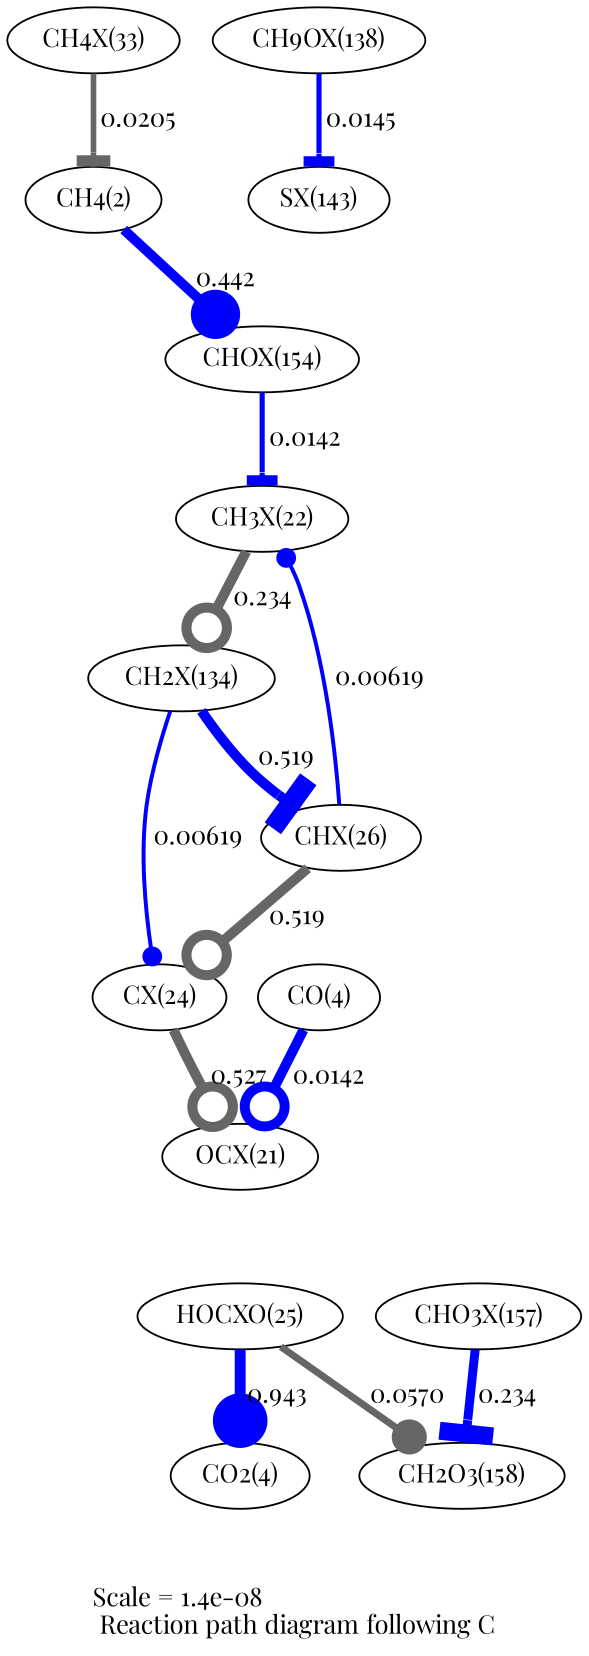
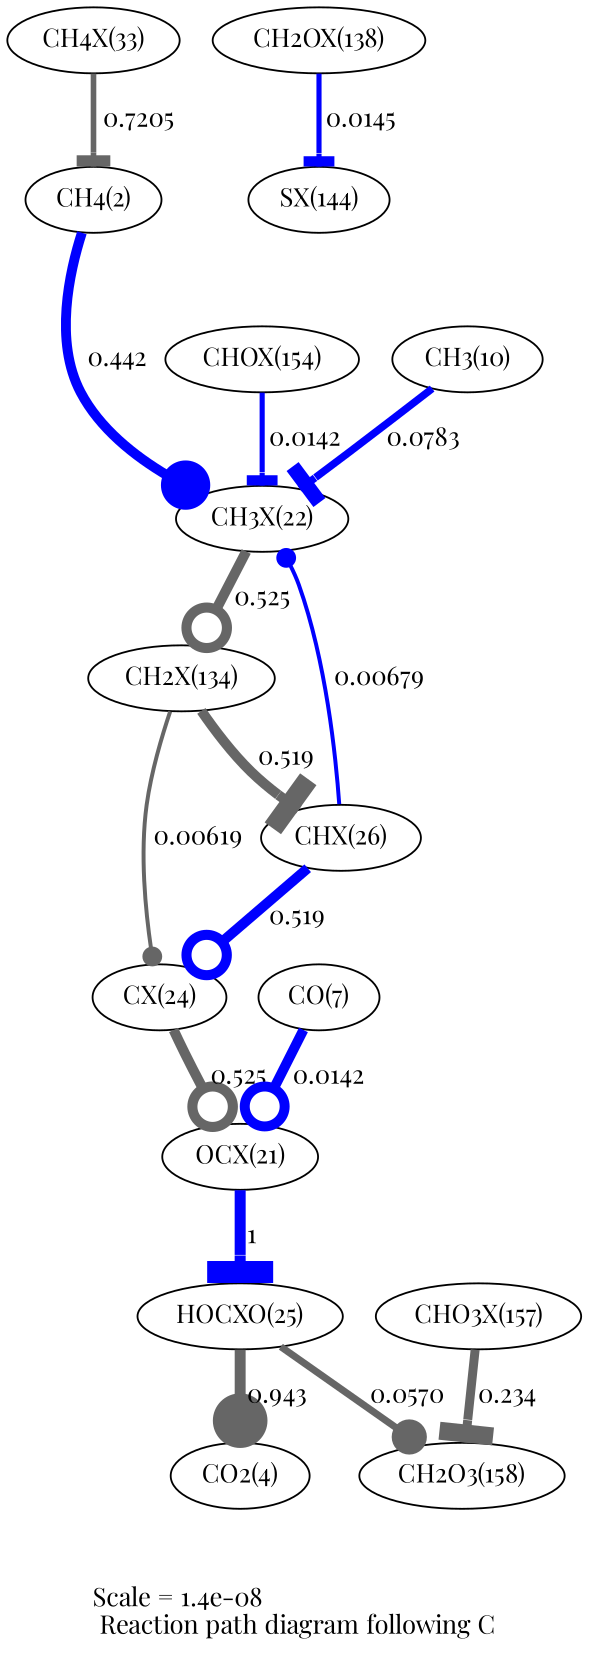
(319, 40) -> (319, 40)
(136, 120) -> (136, 120)
(319, 200) -> (319, 200)
(162, 265) -> (73, 373)
none -> (468, 359)
(259, 599) -> (259, 599)
(377, 678) -> (377, 678)
(236, 756) -> (236, 756)
(144, 829) -> (144, 829)
(265, 905) -> (265, 905)
(319, 997) -> (319, 997)
(236, 1077) -> (236, 1077)
none -> (240, 1223)
(240, 1374) -> (240, 1374)
(471, 1385) -> (471, 1385)
